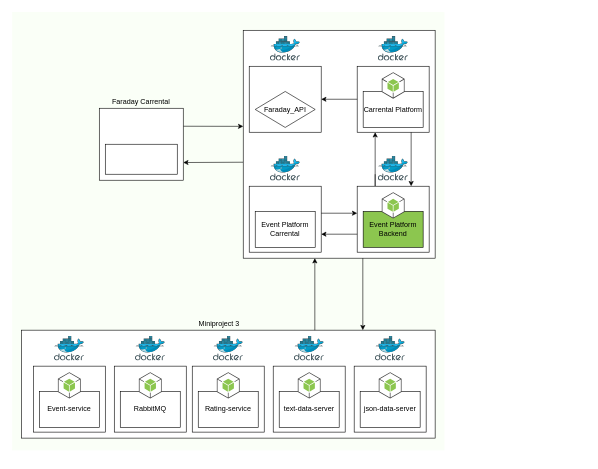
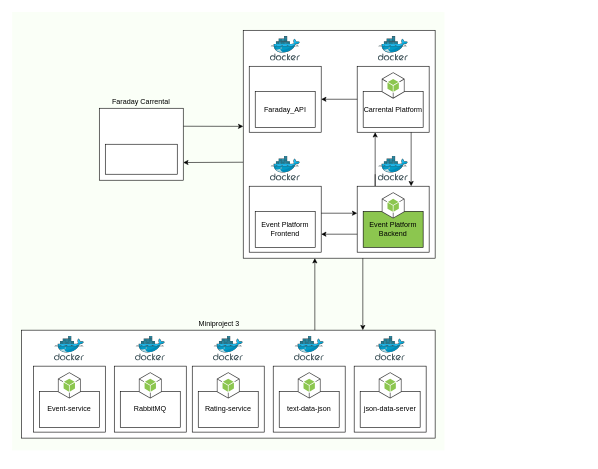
(285, 110) -> (285, 110)
(285, 230) -> (285, 230)
(309, 410) -> (309, 410)
